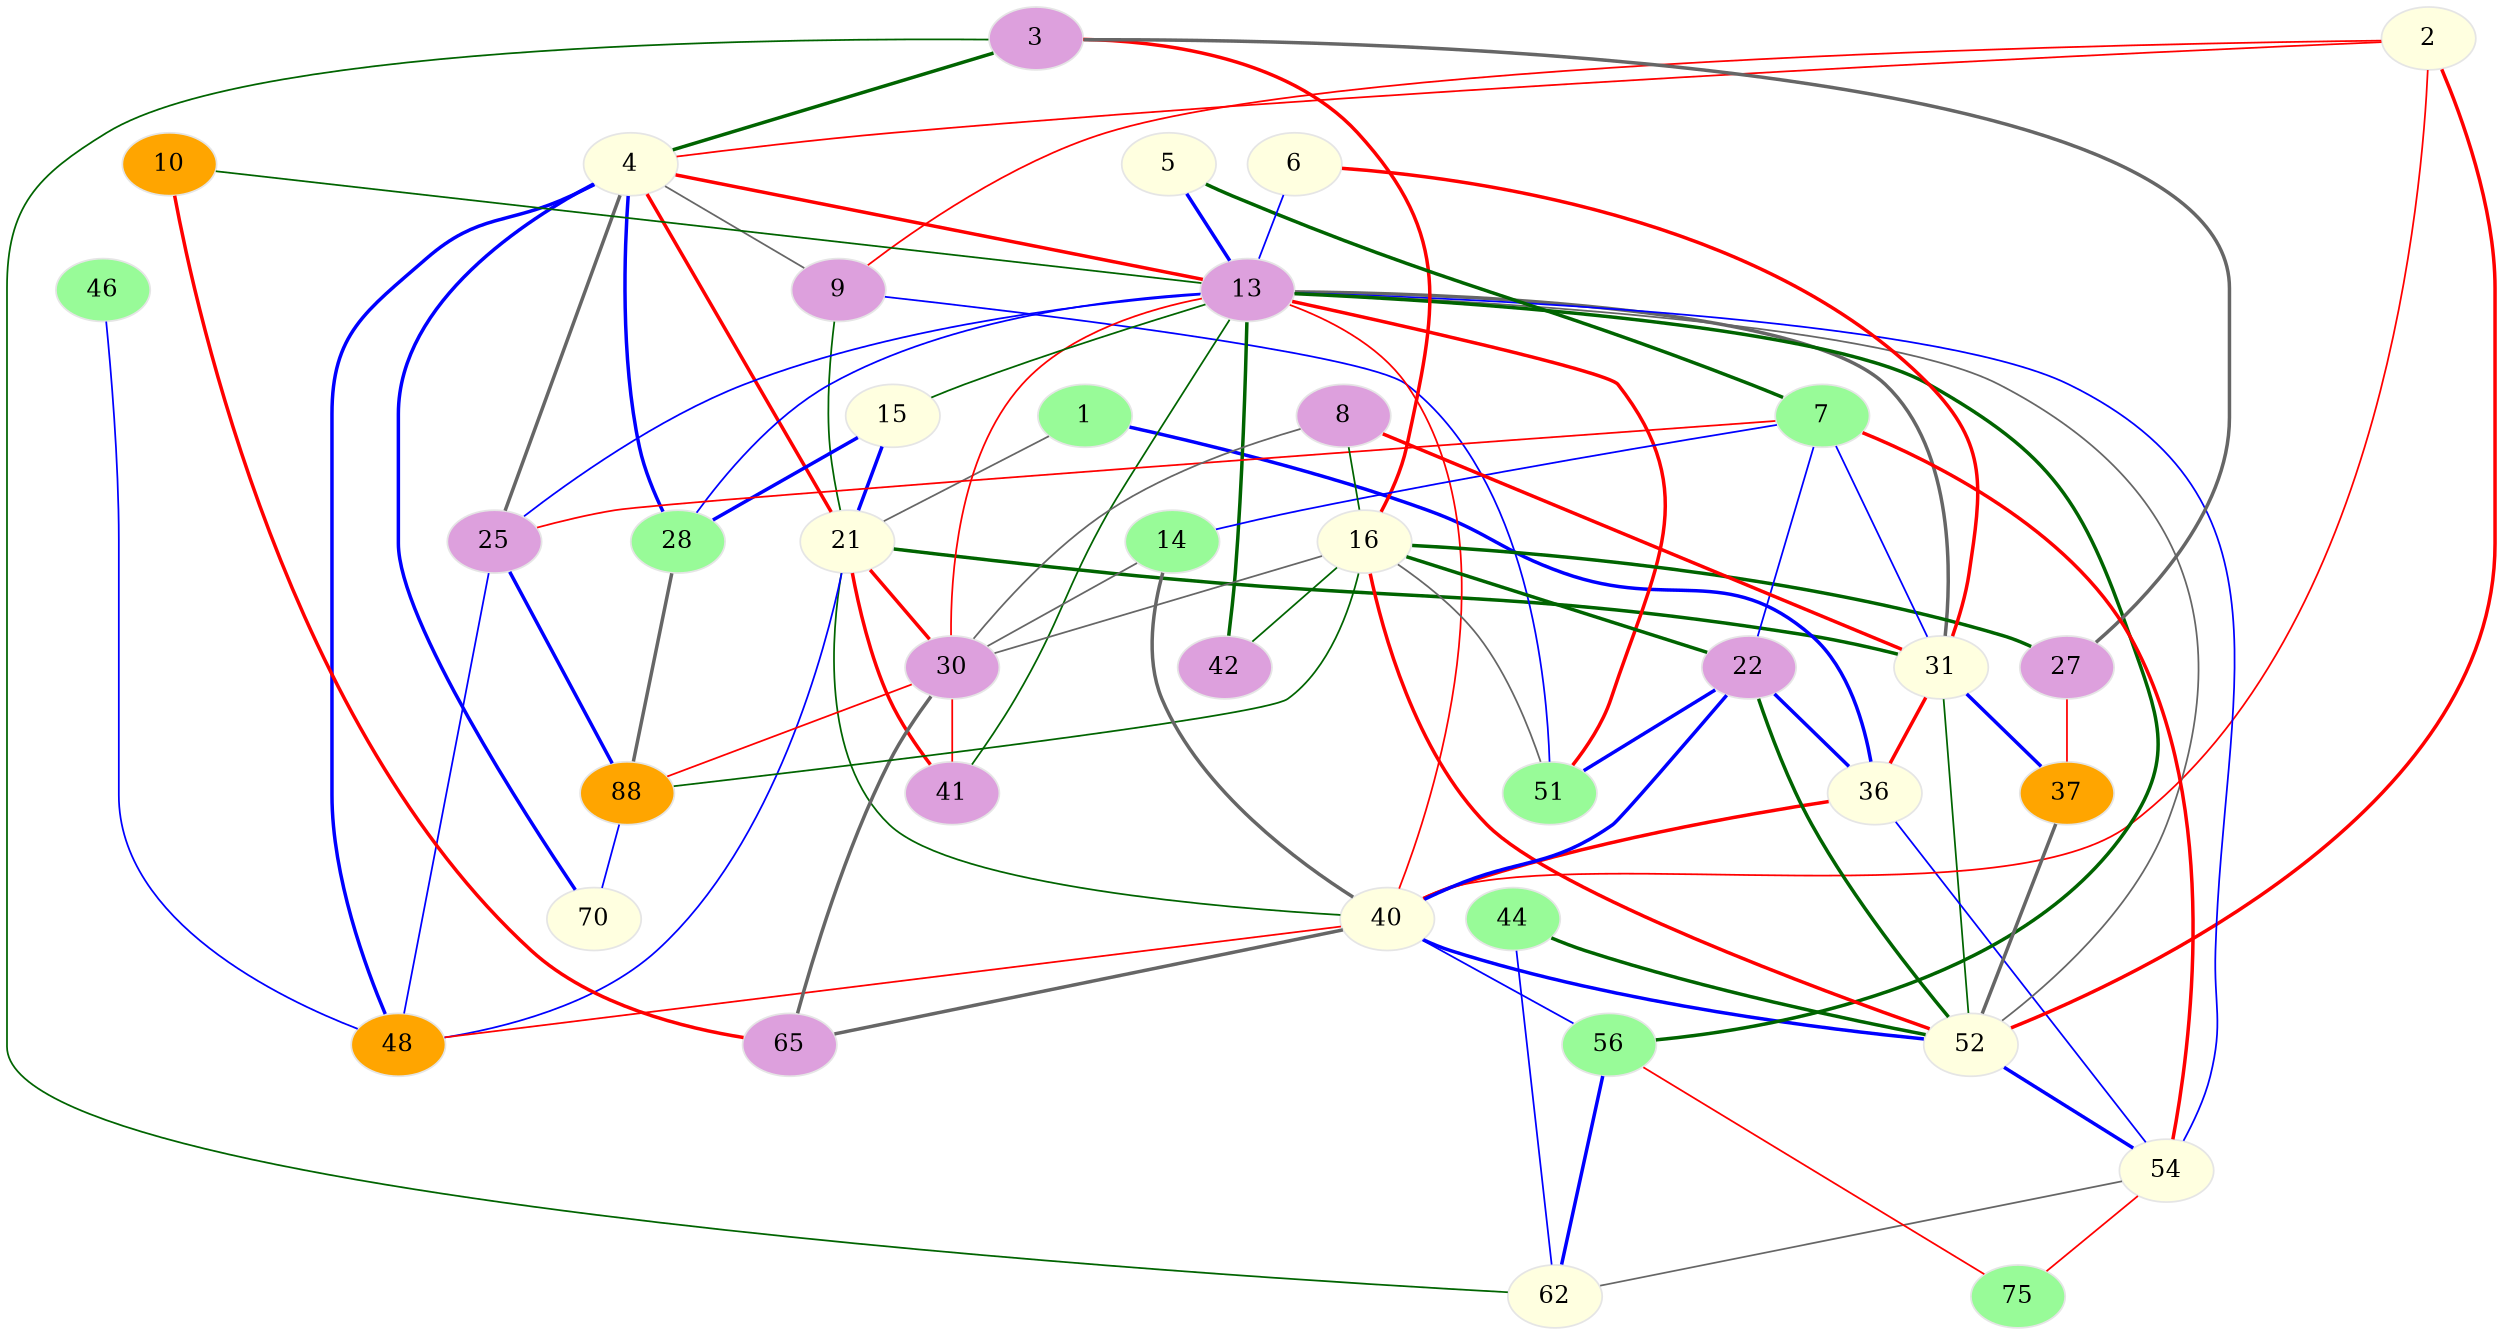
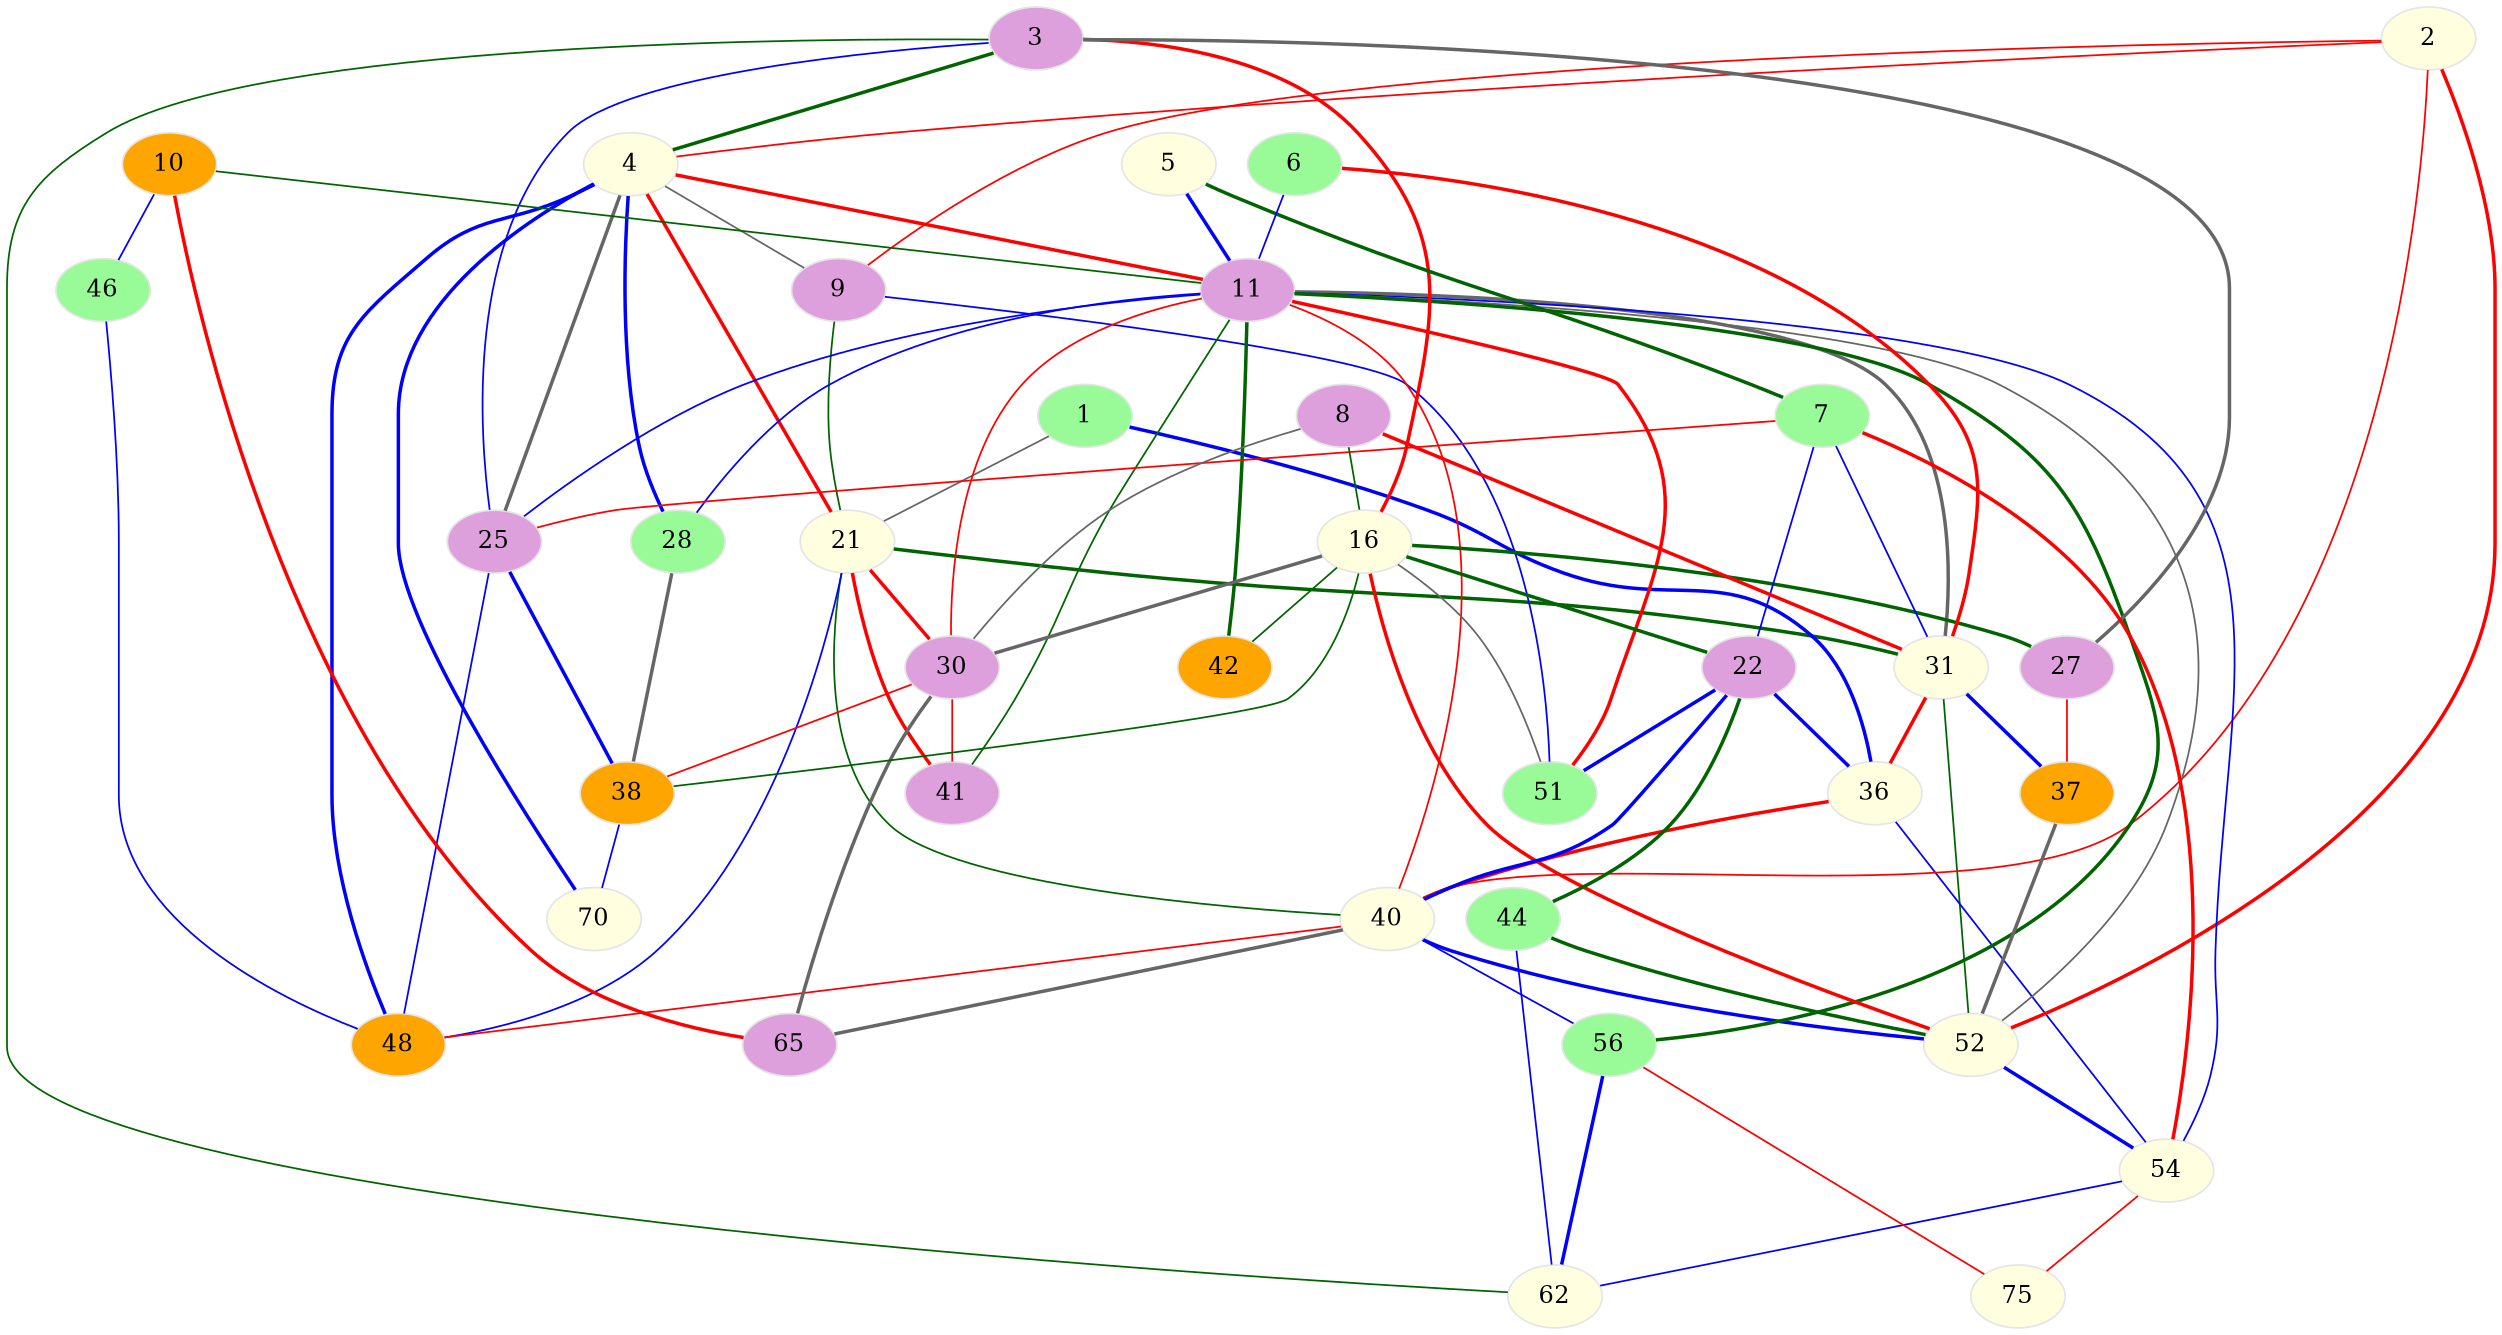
none -> (583, 122)
(1295, 164) -> (1295, 164)
none -> (136, 227)
(1248, 290) -> (1248, 290)
(893, 416) -> none
(1172, 542) -> none
(1175, 600) -> (1158, 605)
(1225, 667) -> (1225, 667)
(627, 793) -> (627, 793)
(1832, 859) -> (1676, 818)
(1861, 1233) -> (1861, 1233)
(2018, 1296) -> (2018, 1296)
